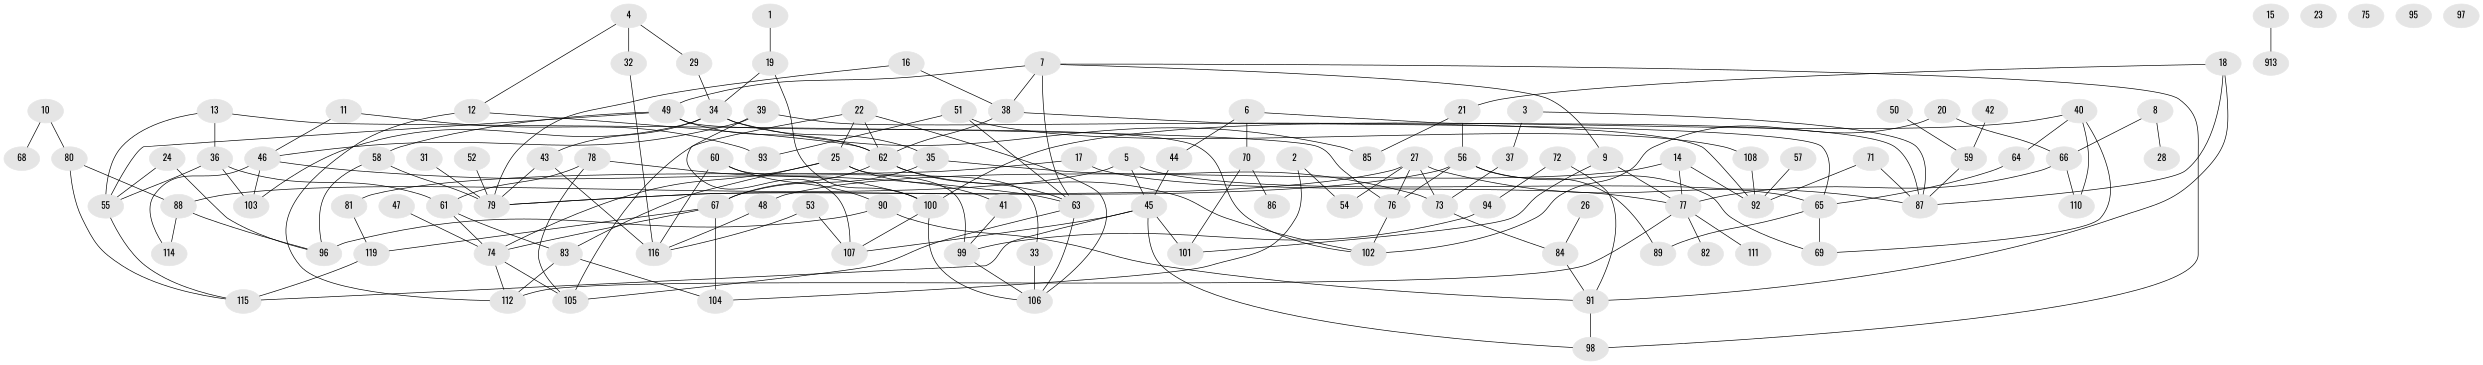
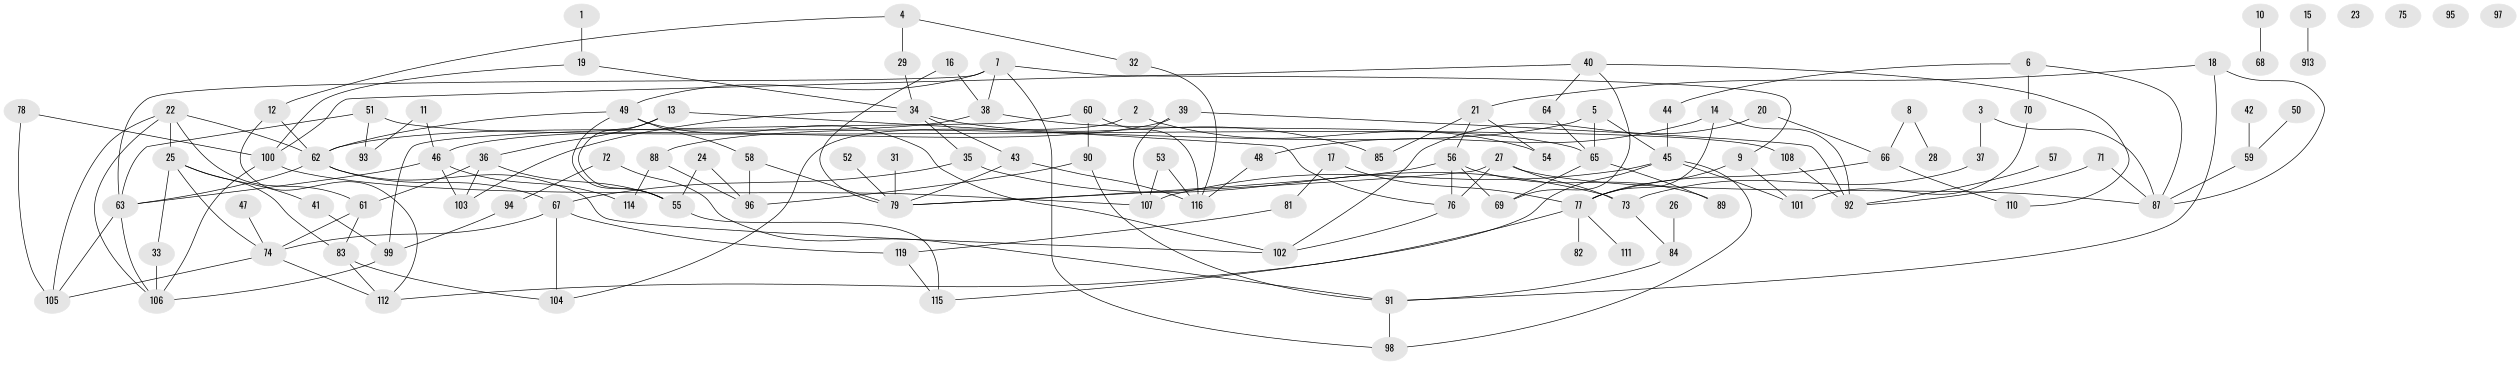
(69, 159) -> none
(518, 182) -> (234, 176)
(1380, 182) -> (1511, 135)
(1272, 206) -> none
